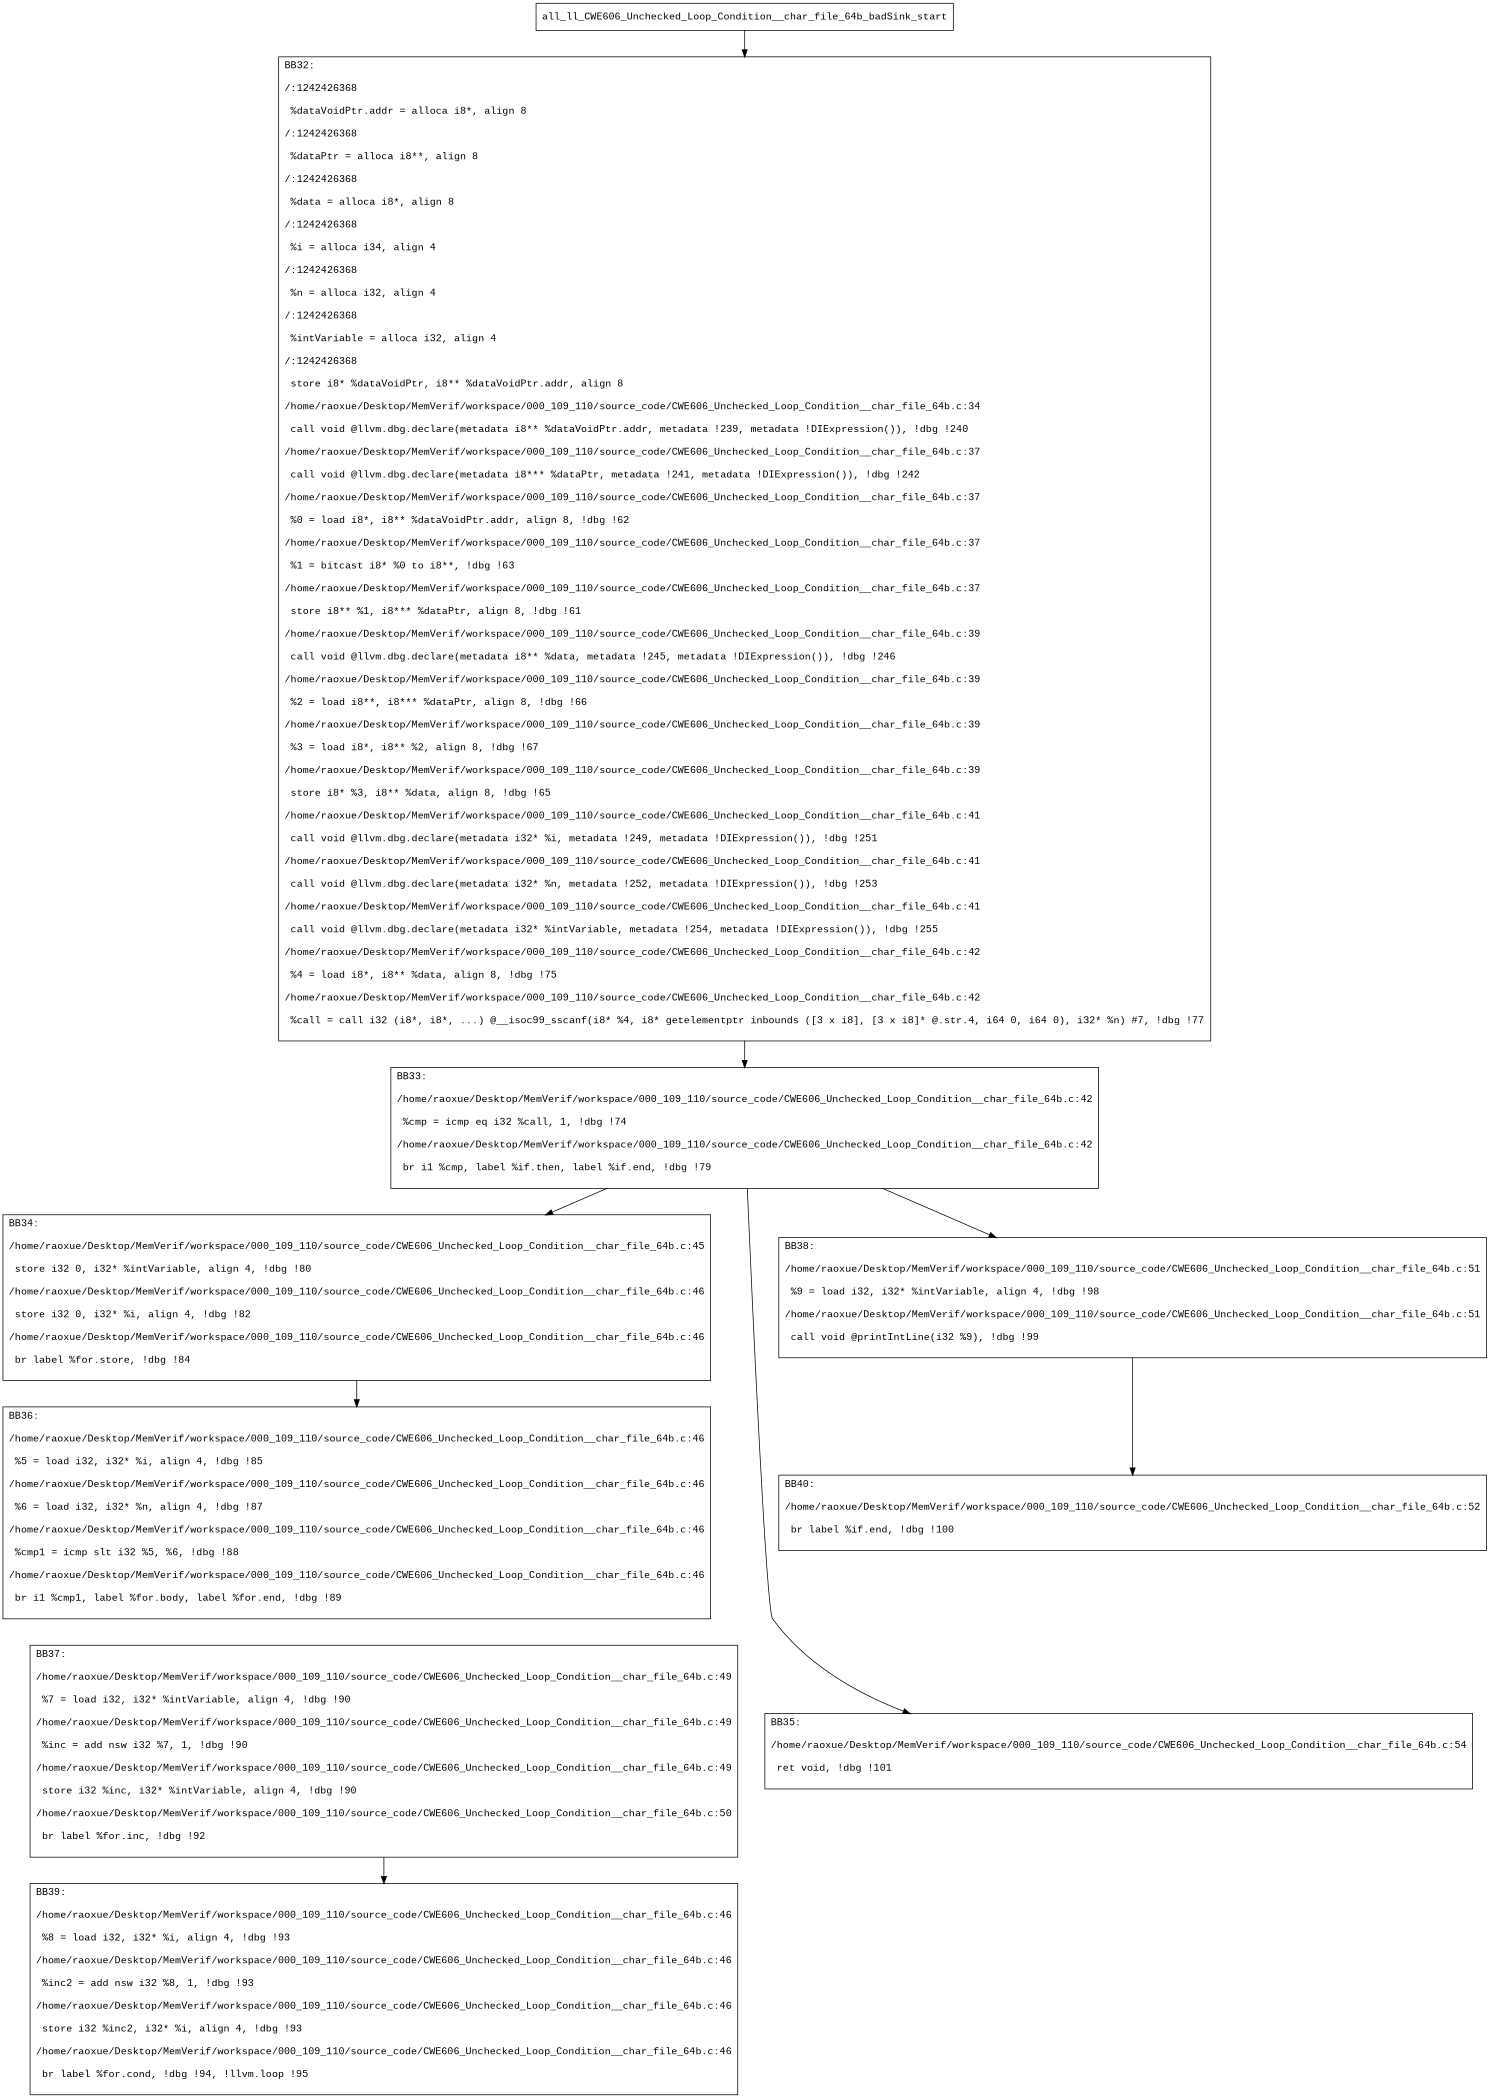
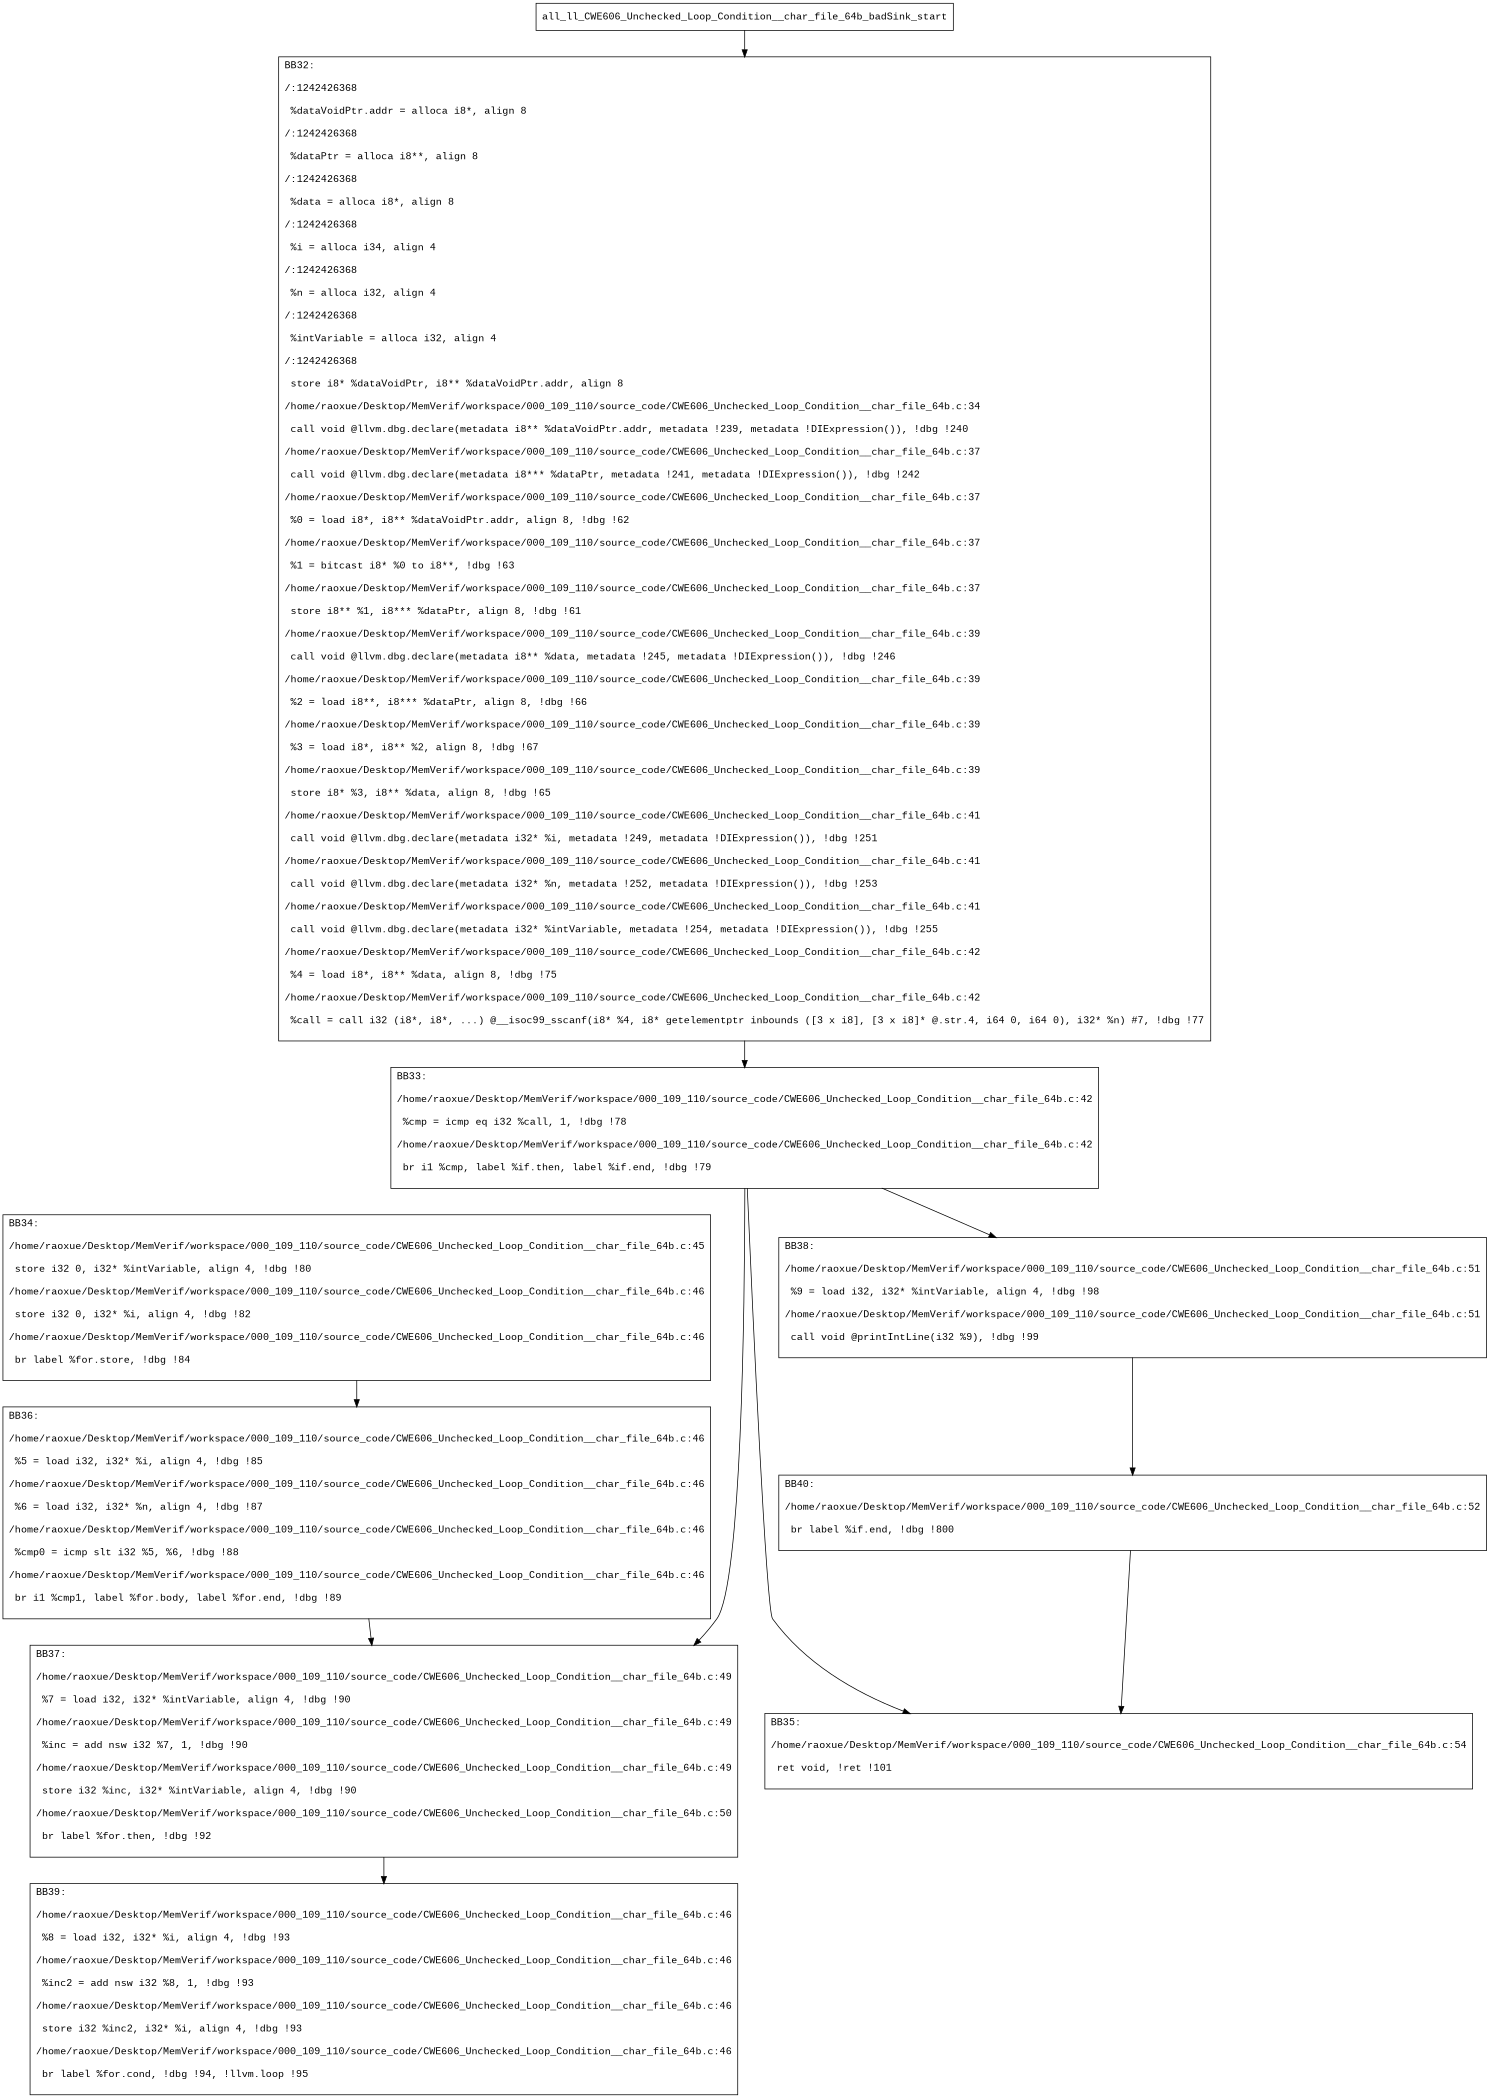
(512, 1122) -> (512, 1122)
(580, 1200) -> (741, 1419)
(870, 1529) -> (870, 1529)
(124, 1552) -> (124, 1552)
none -> (370, 1628)
none -> (1126, 1628)
(832, 1768) -> (832, 1768)
(121, 1836) -> (124, 1836)
